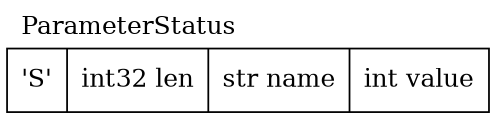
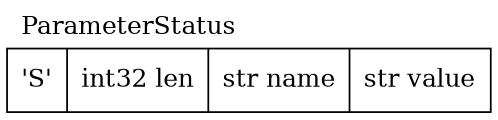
(419, 79) -> (420, 79)
